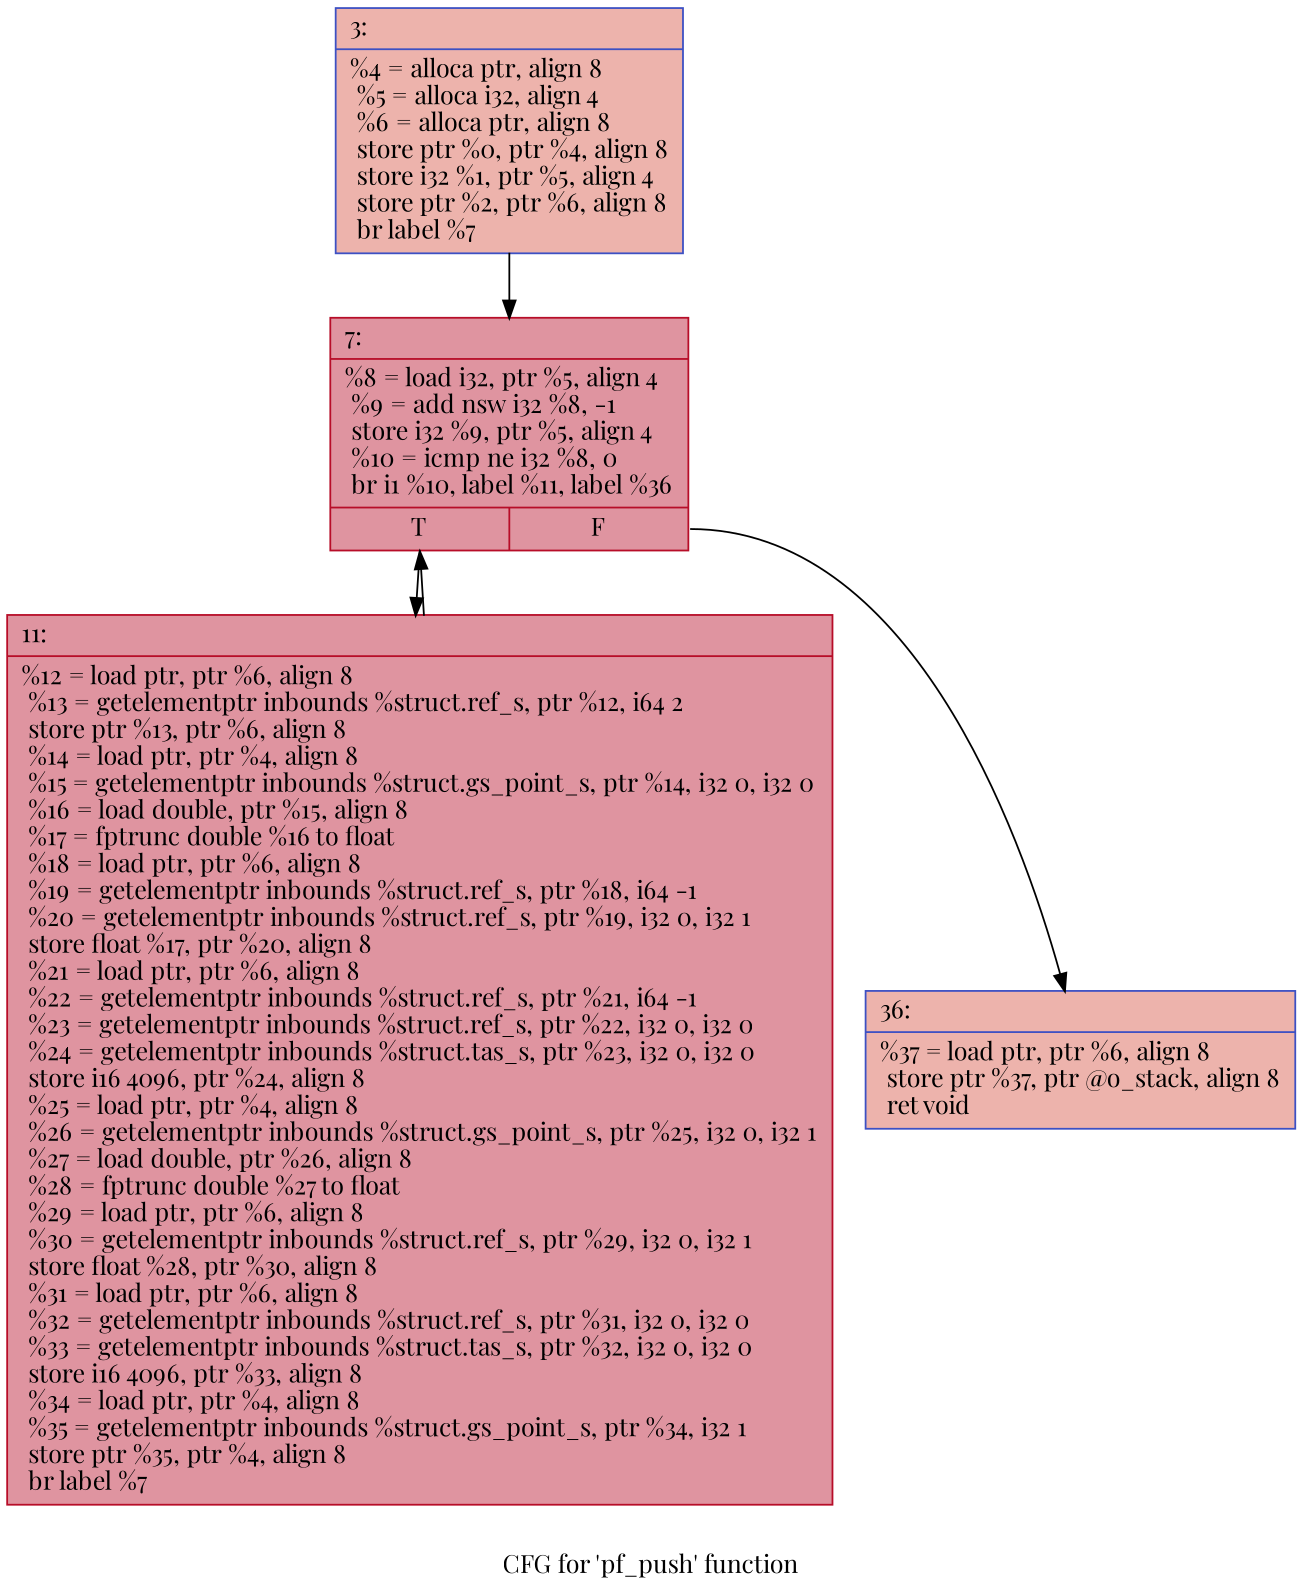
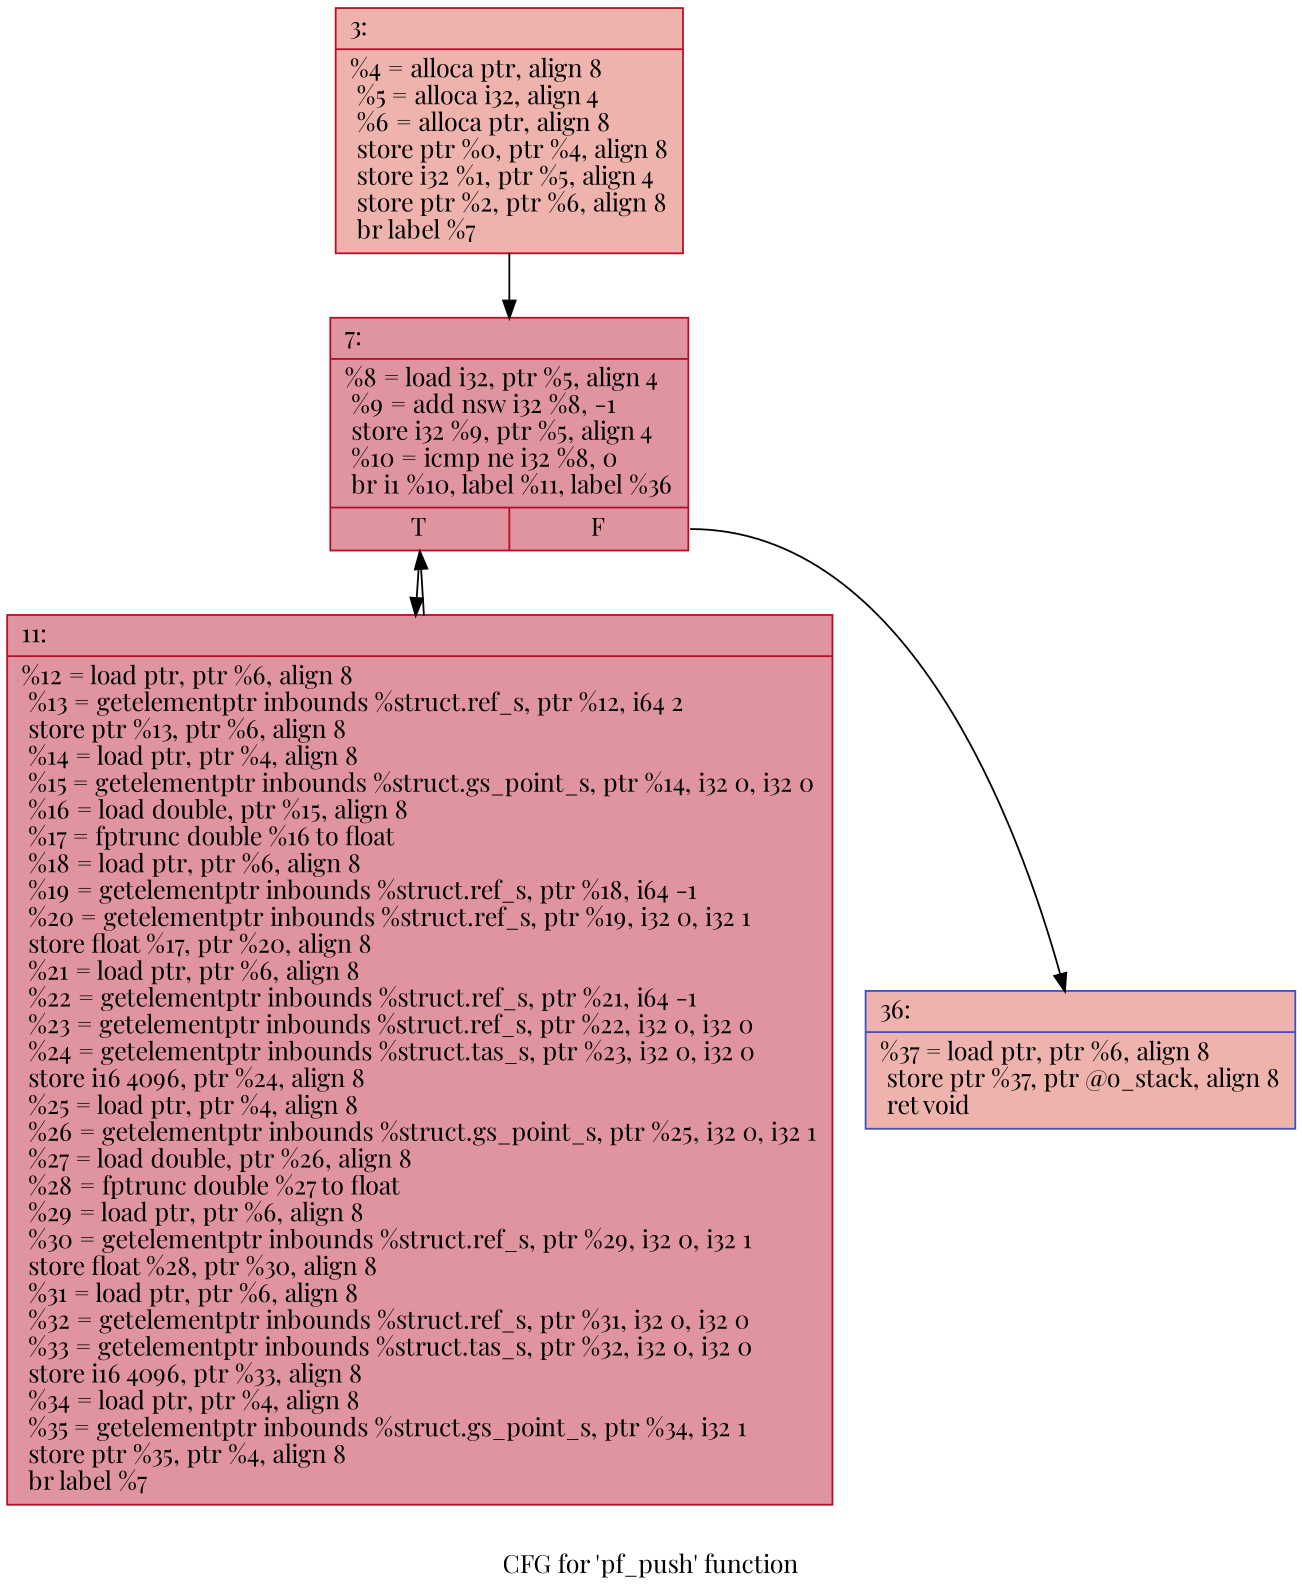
(509, 131) -> (509, 131)
